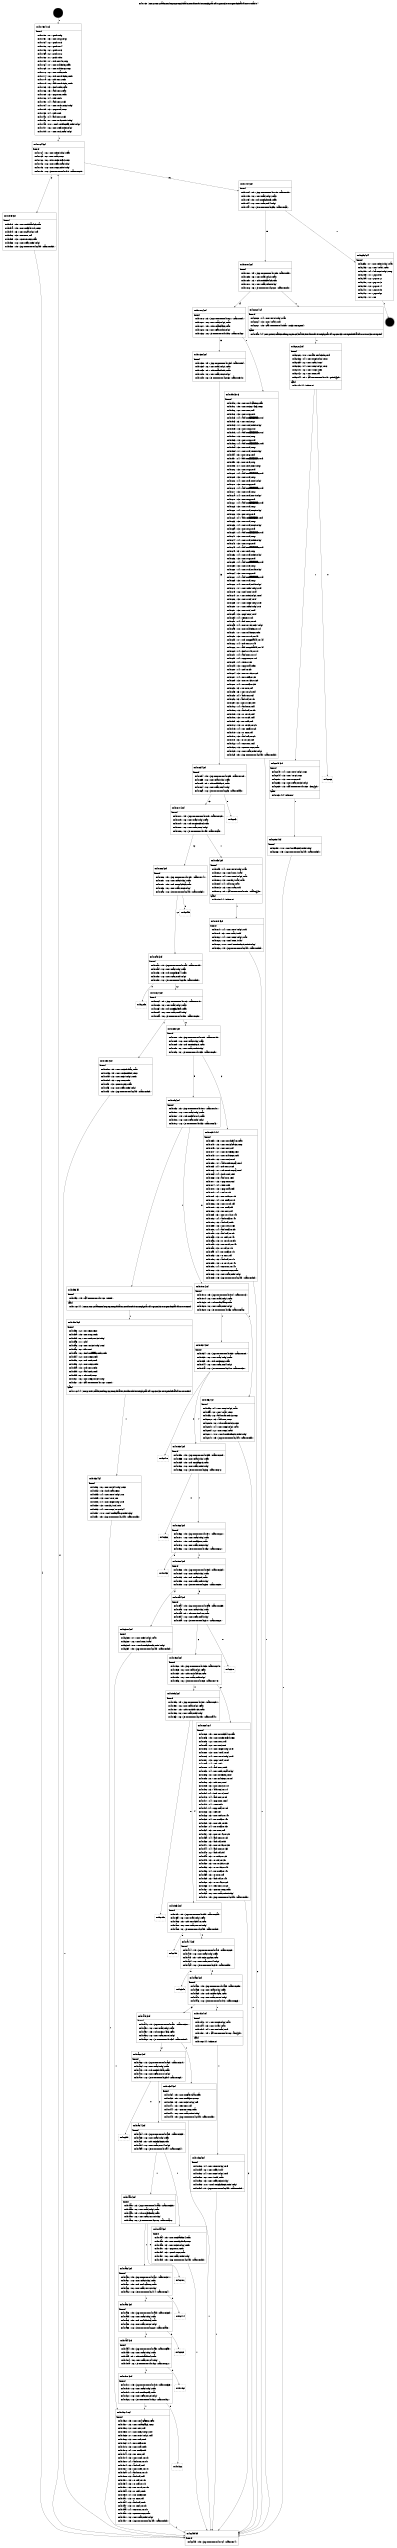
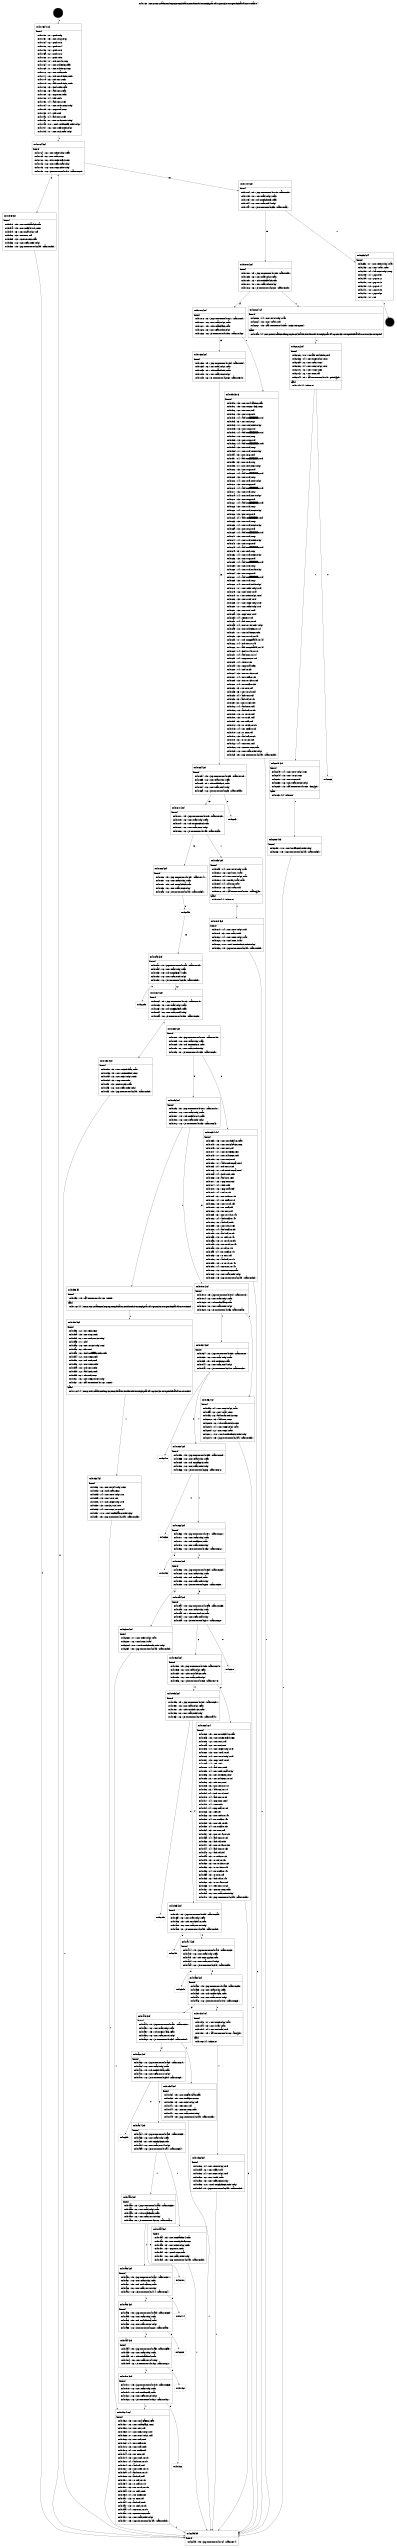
(175, 924) -> (182, 934)
(184, 1022) -> none
